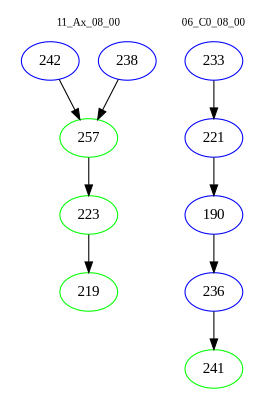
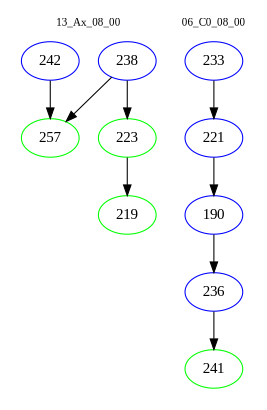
(89, 23) -> (89, 23)
(89, 171) -> (127, 94)
